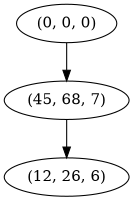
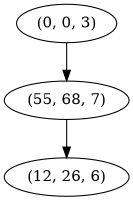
(67, 23) -> (67, 23)
(67, 100) -> (67, 100)
